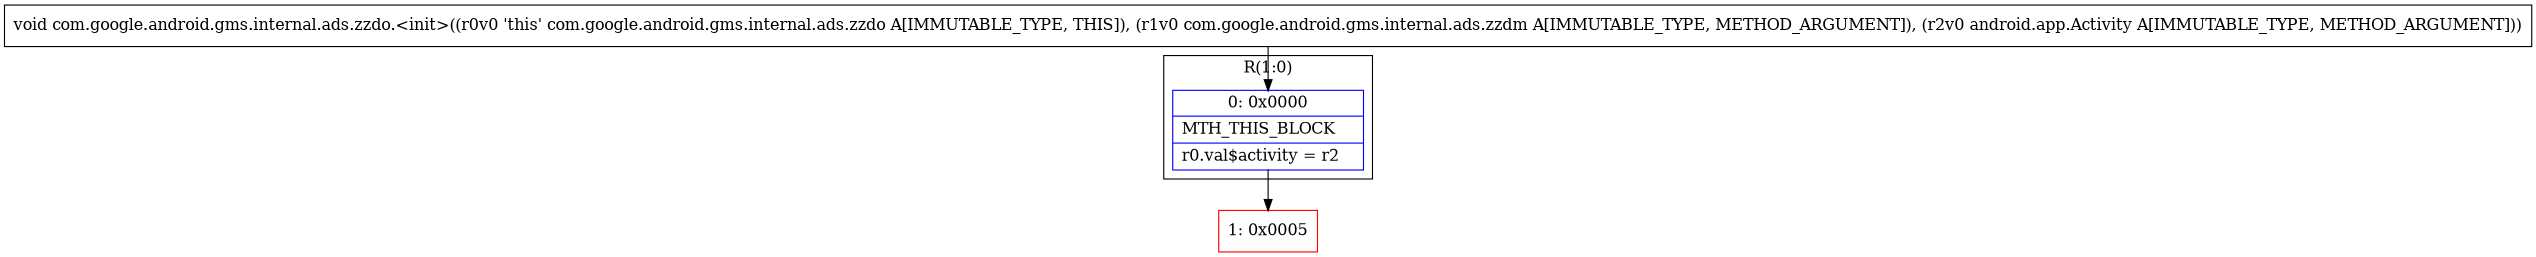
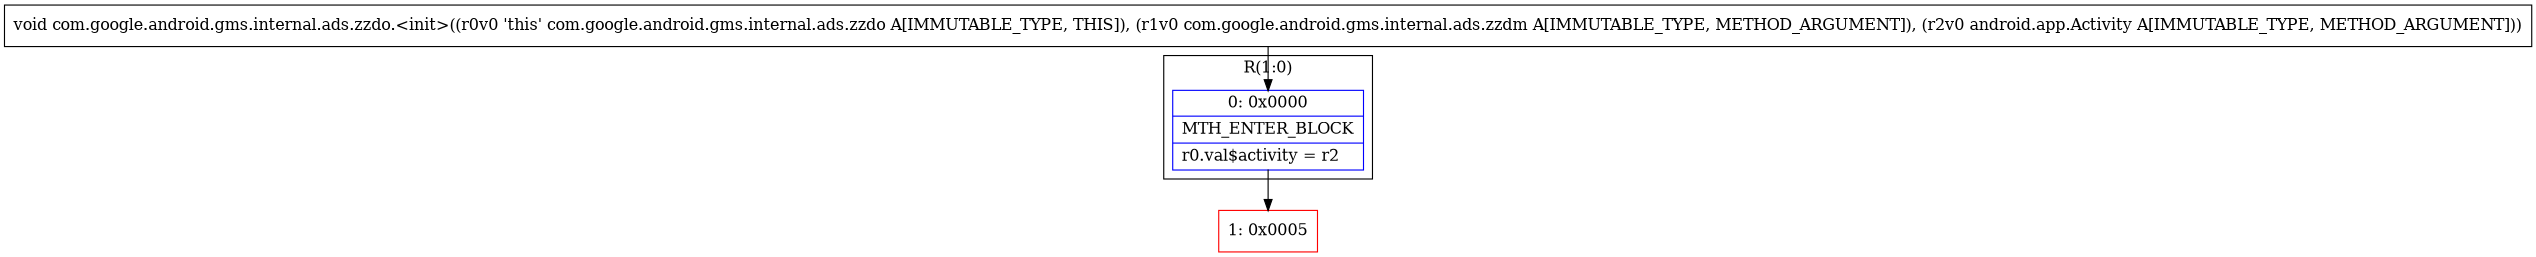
(1259, 129) -> (1268, 129)
